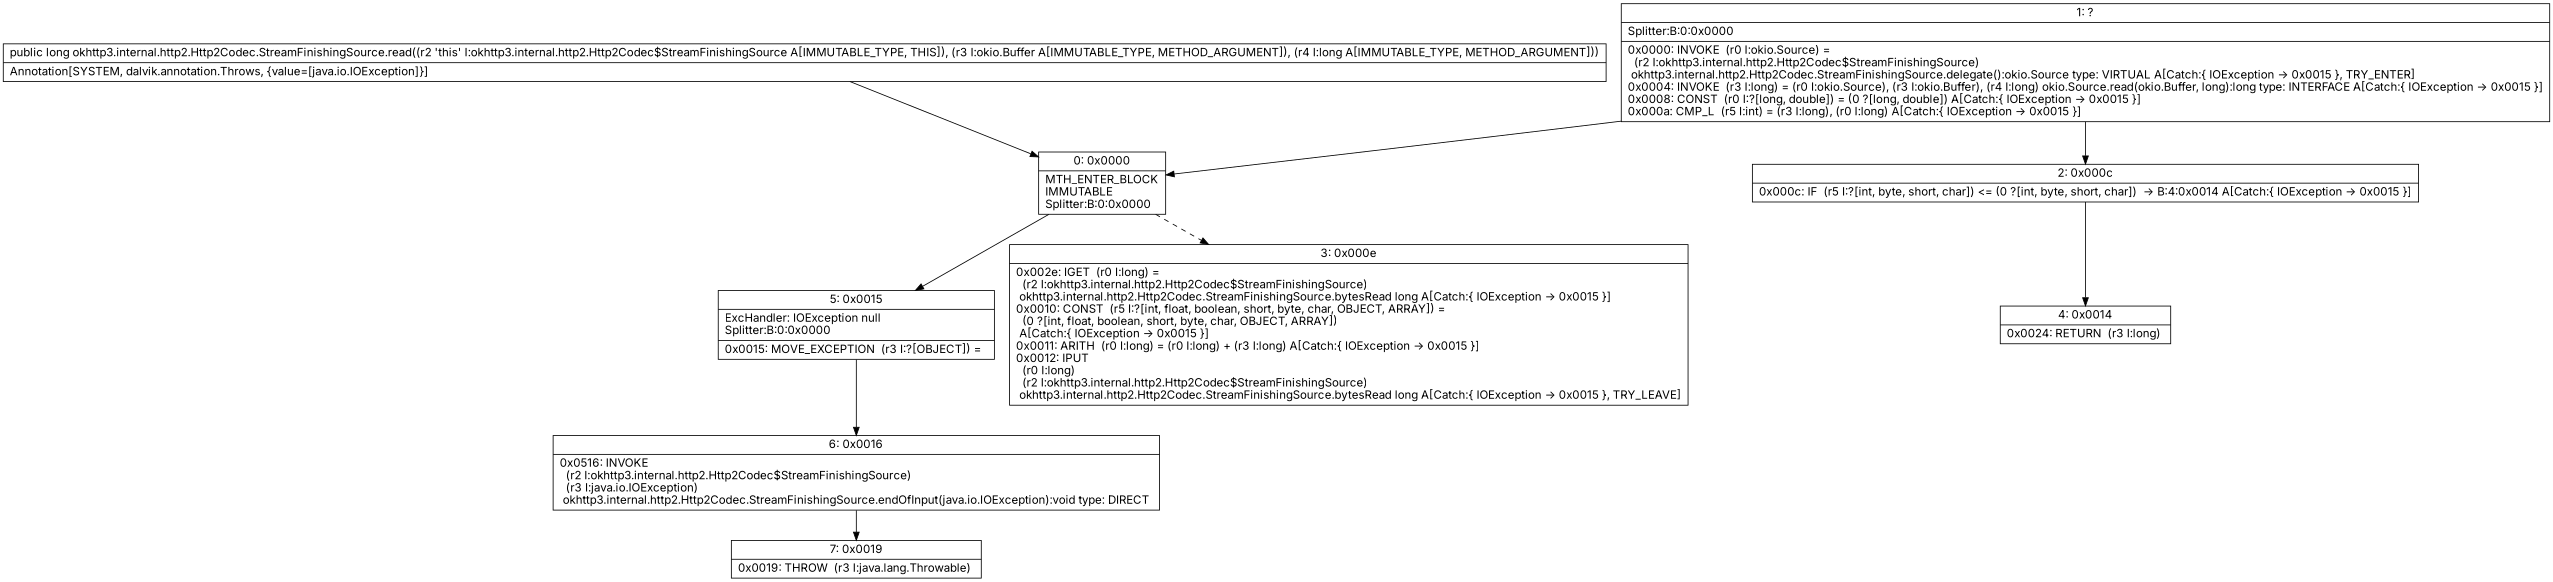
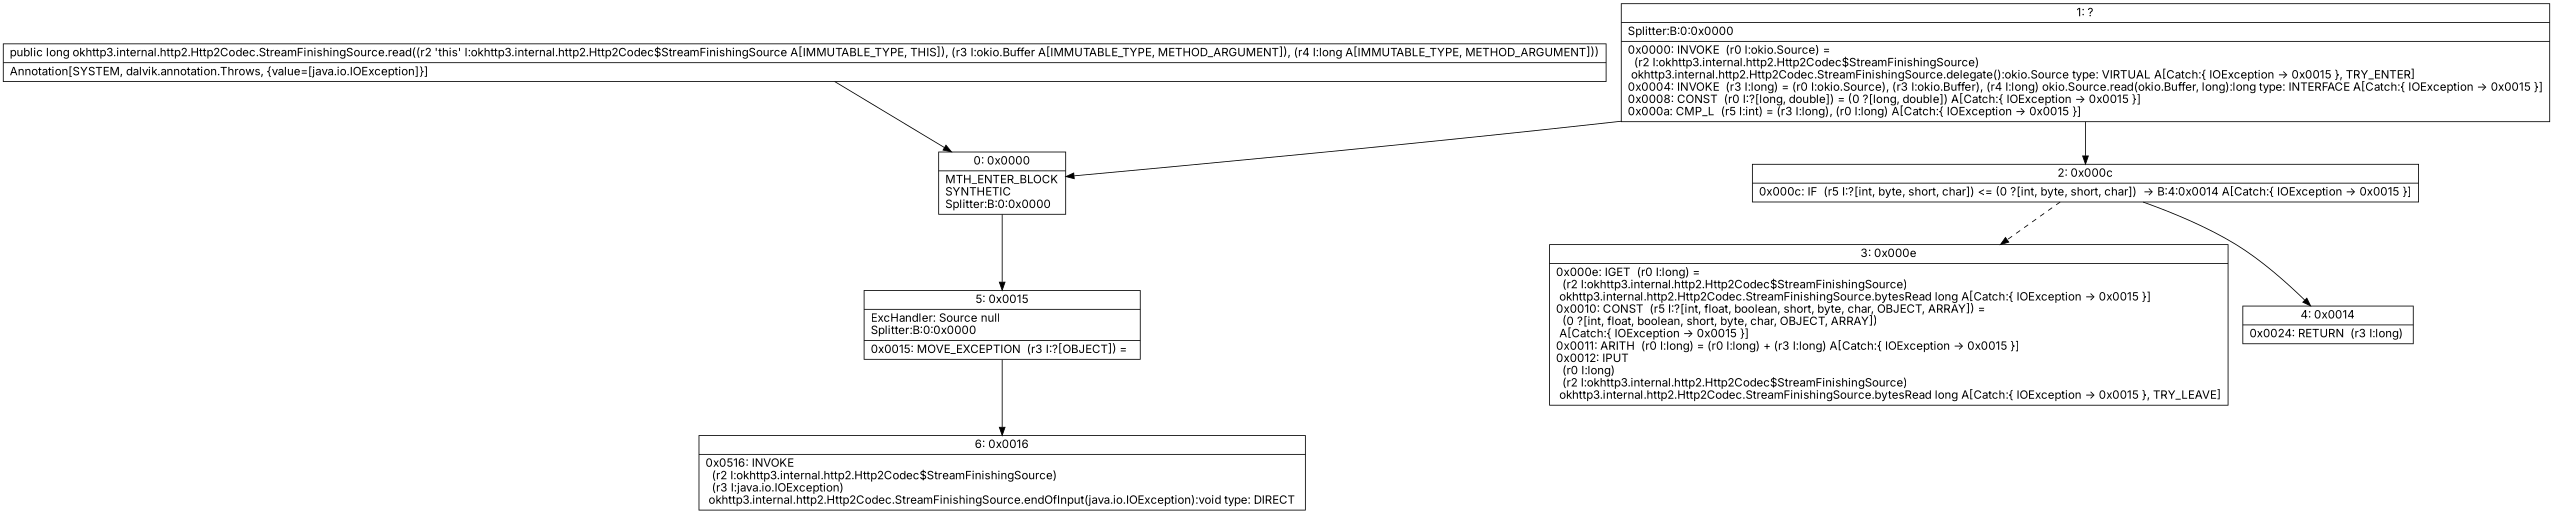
(1079, 192) -> (978, 192)
(1179, 227) -> (2034, 221)
(1089, 272) -> (1630, 272)
(803, 318) -> (936, 318)
(856, 559) -> none
